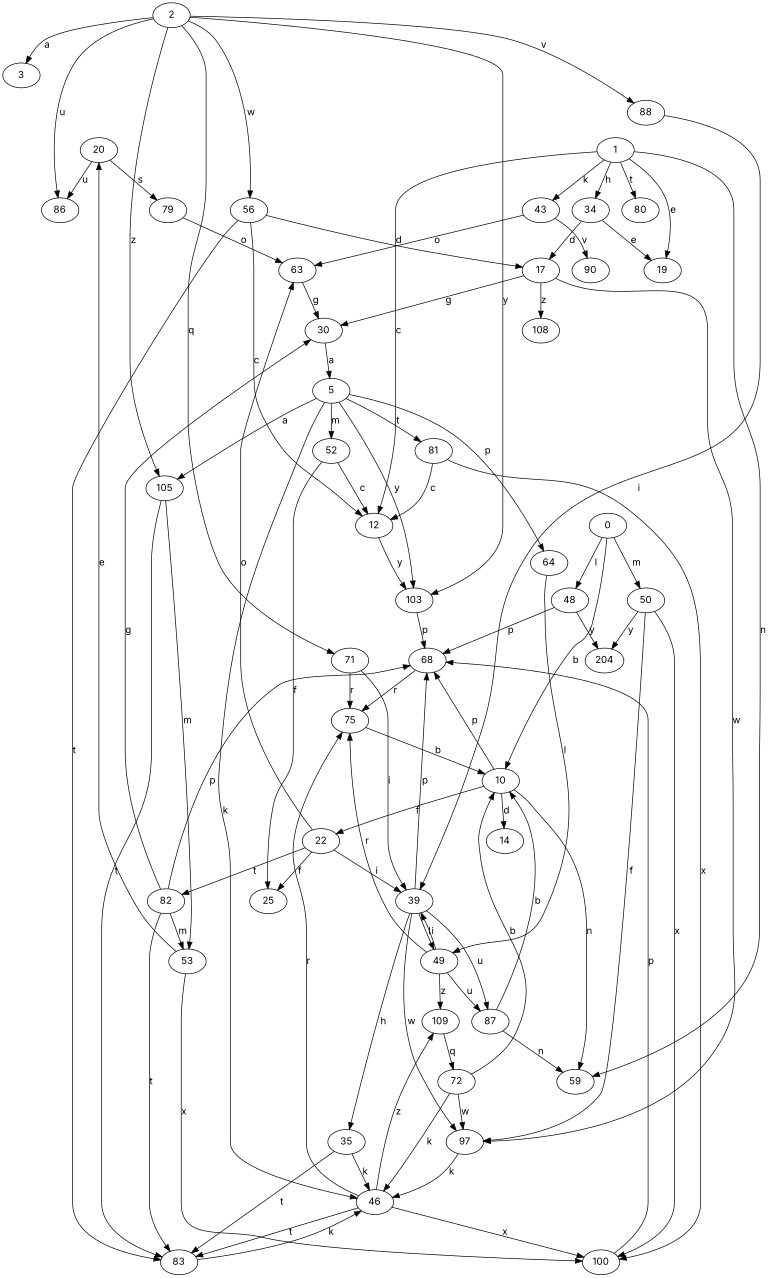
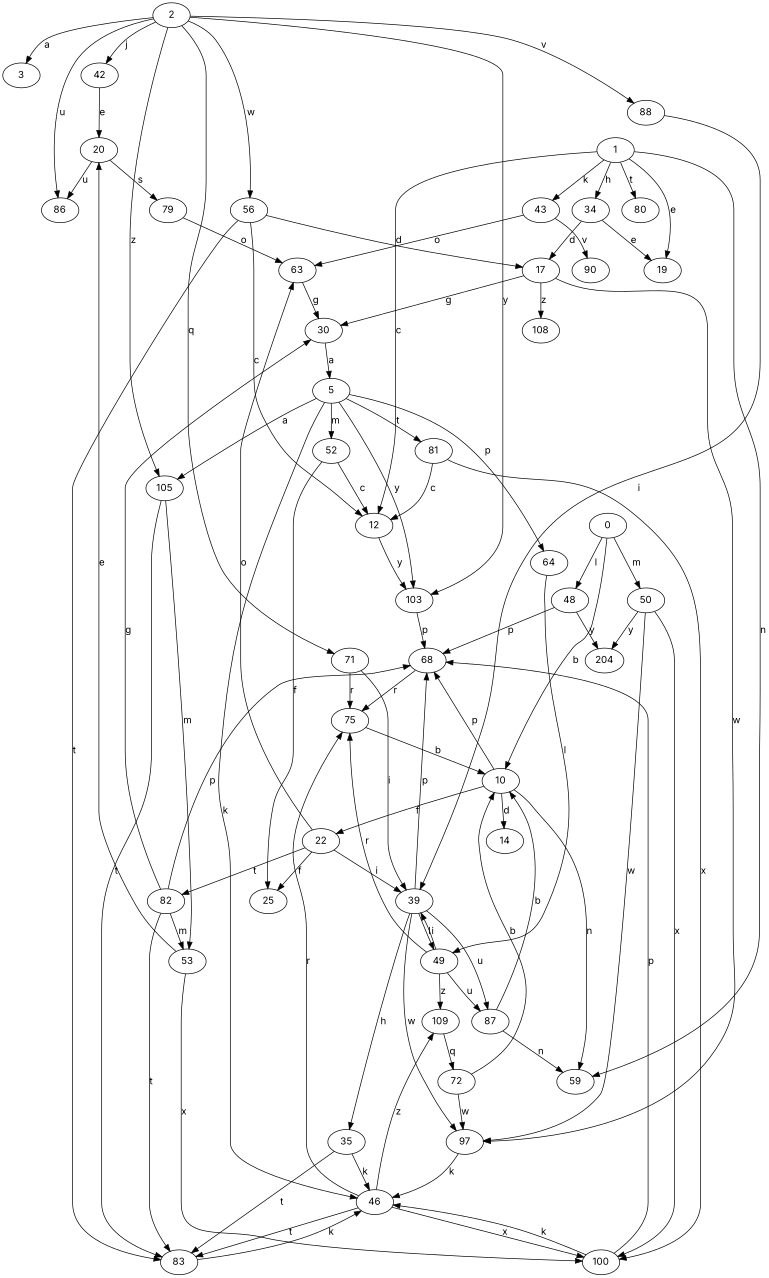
none -> (100, 75)
(631, 871) -> (631, 871)
(420, 1140) -> (495, 1223)
